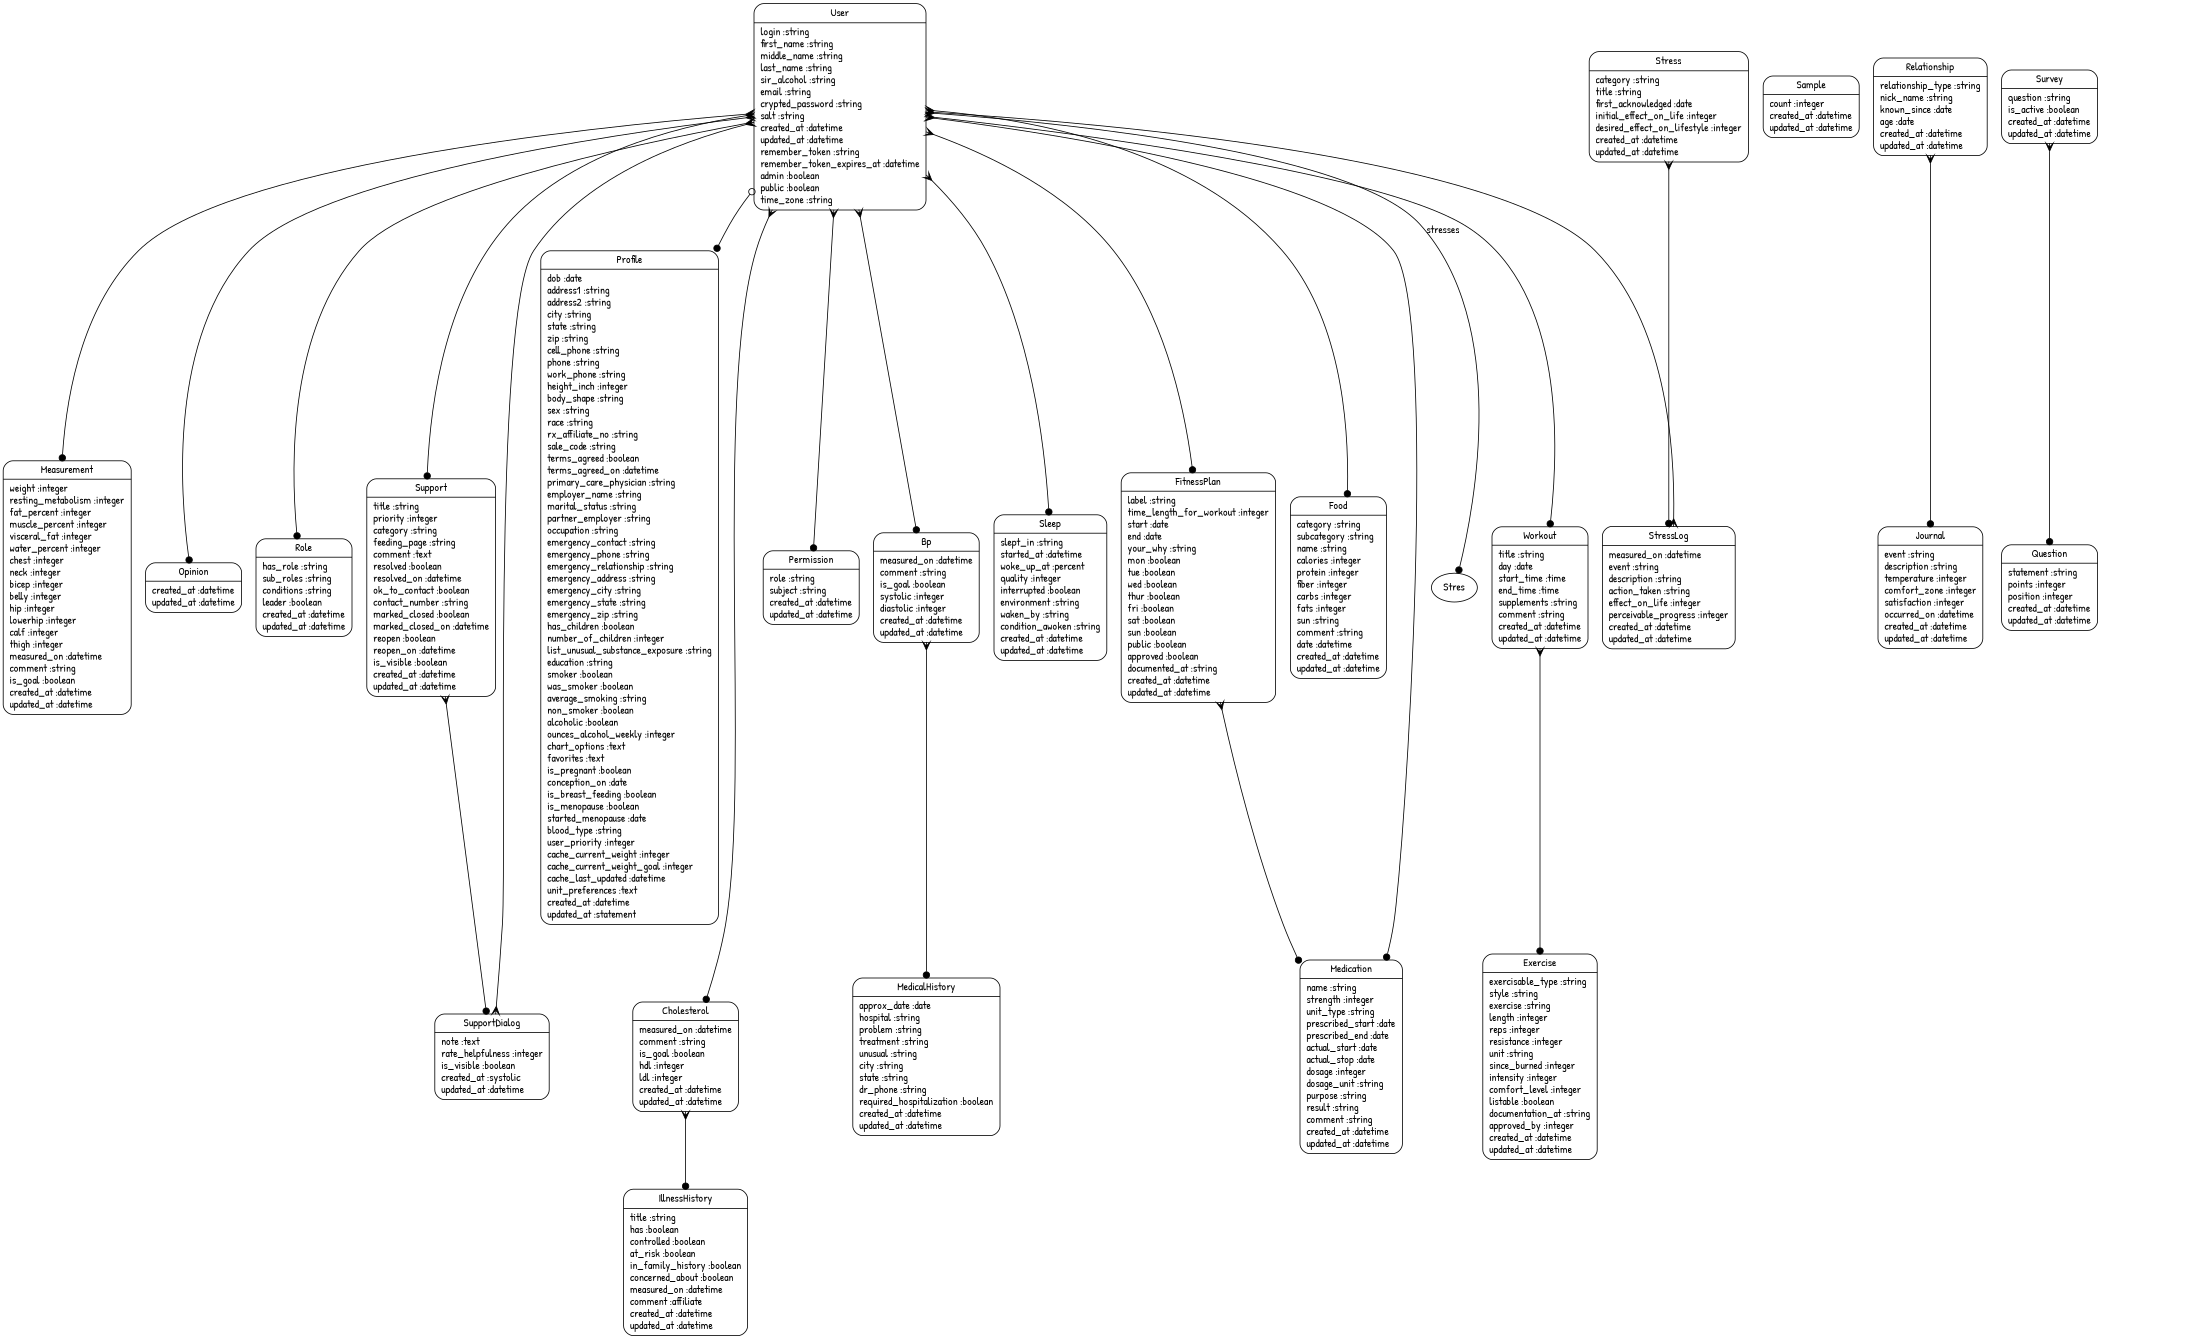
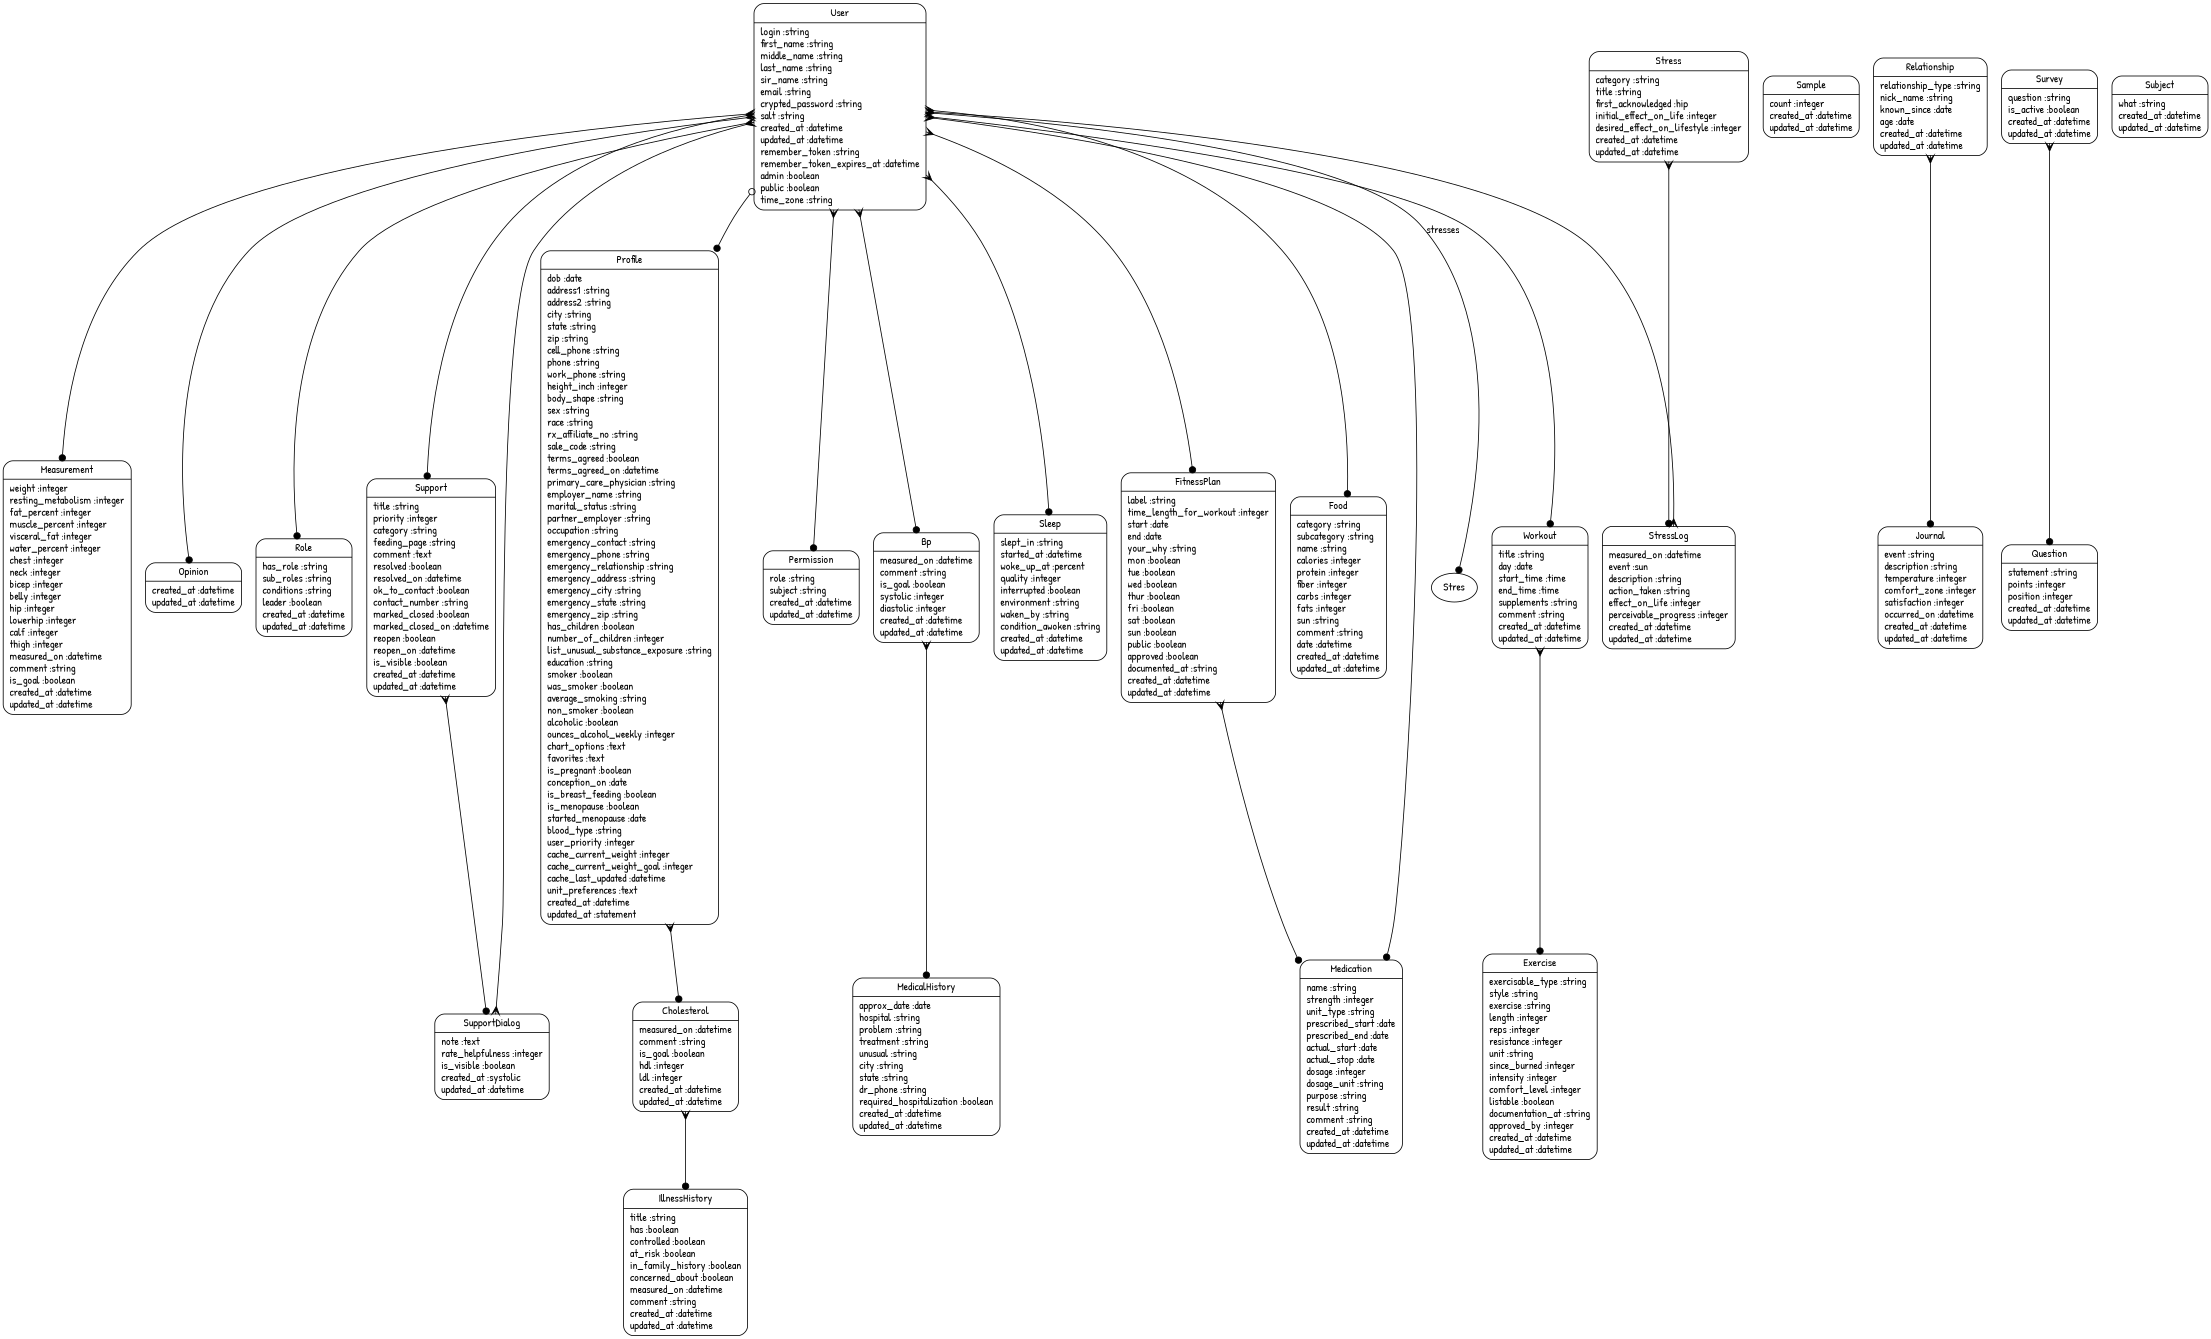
(798, 80) -> (794, 80)
(1644, 104) -> (1642, 104)
none -> (2160, 107)
(1634, 567) -> (1628, 567)
(735, 606) -> (675, 964)
(666, 1302) -> (663, 1302)
